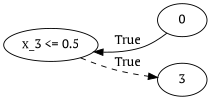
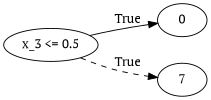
(137, 49) -> (119, 29)
(182, 80) -> (182, 80)
